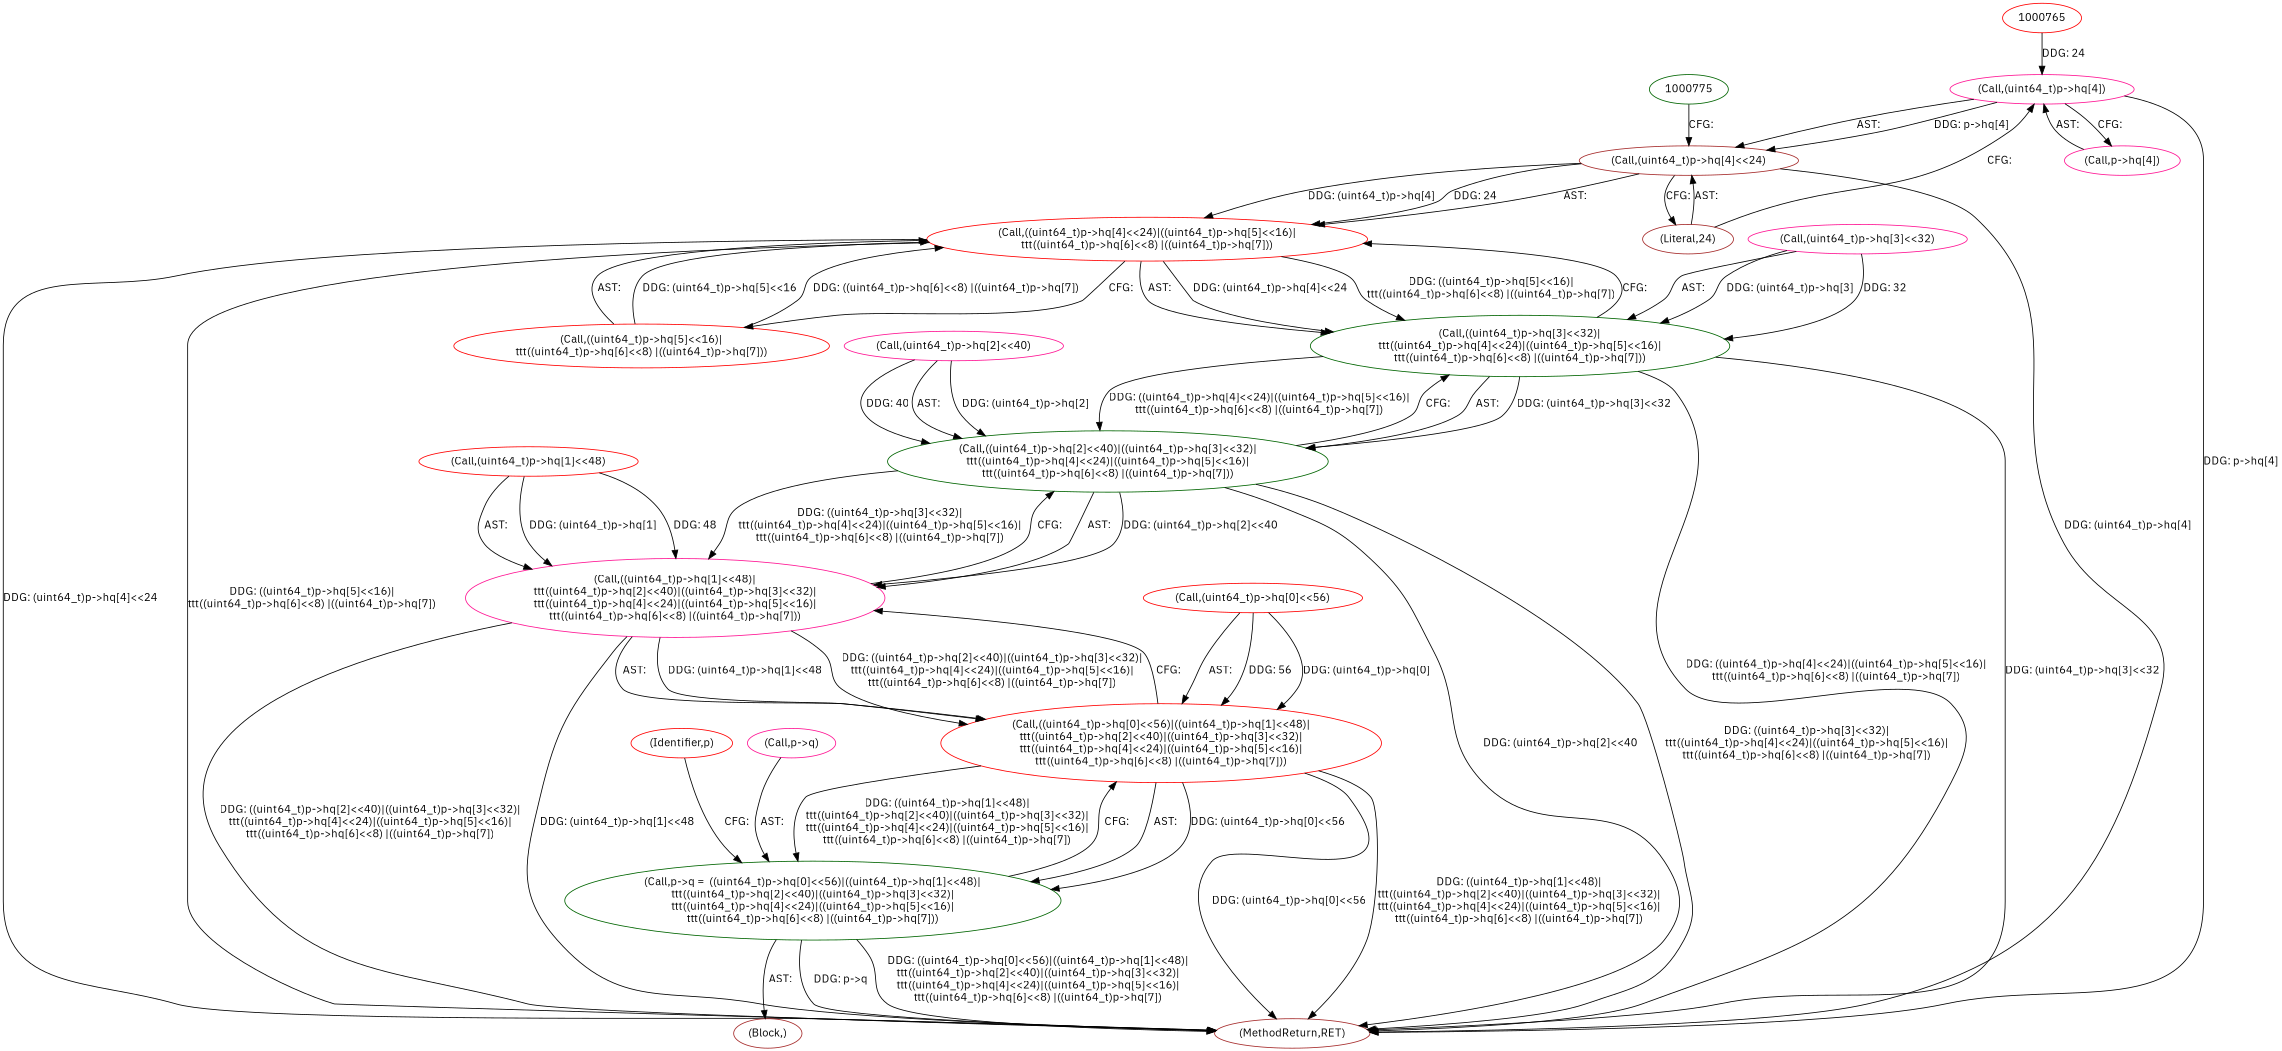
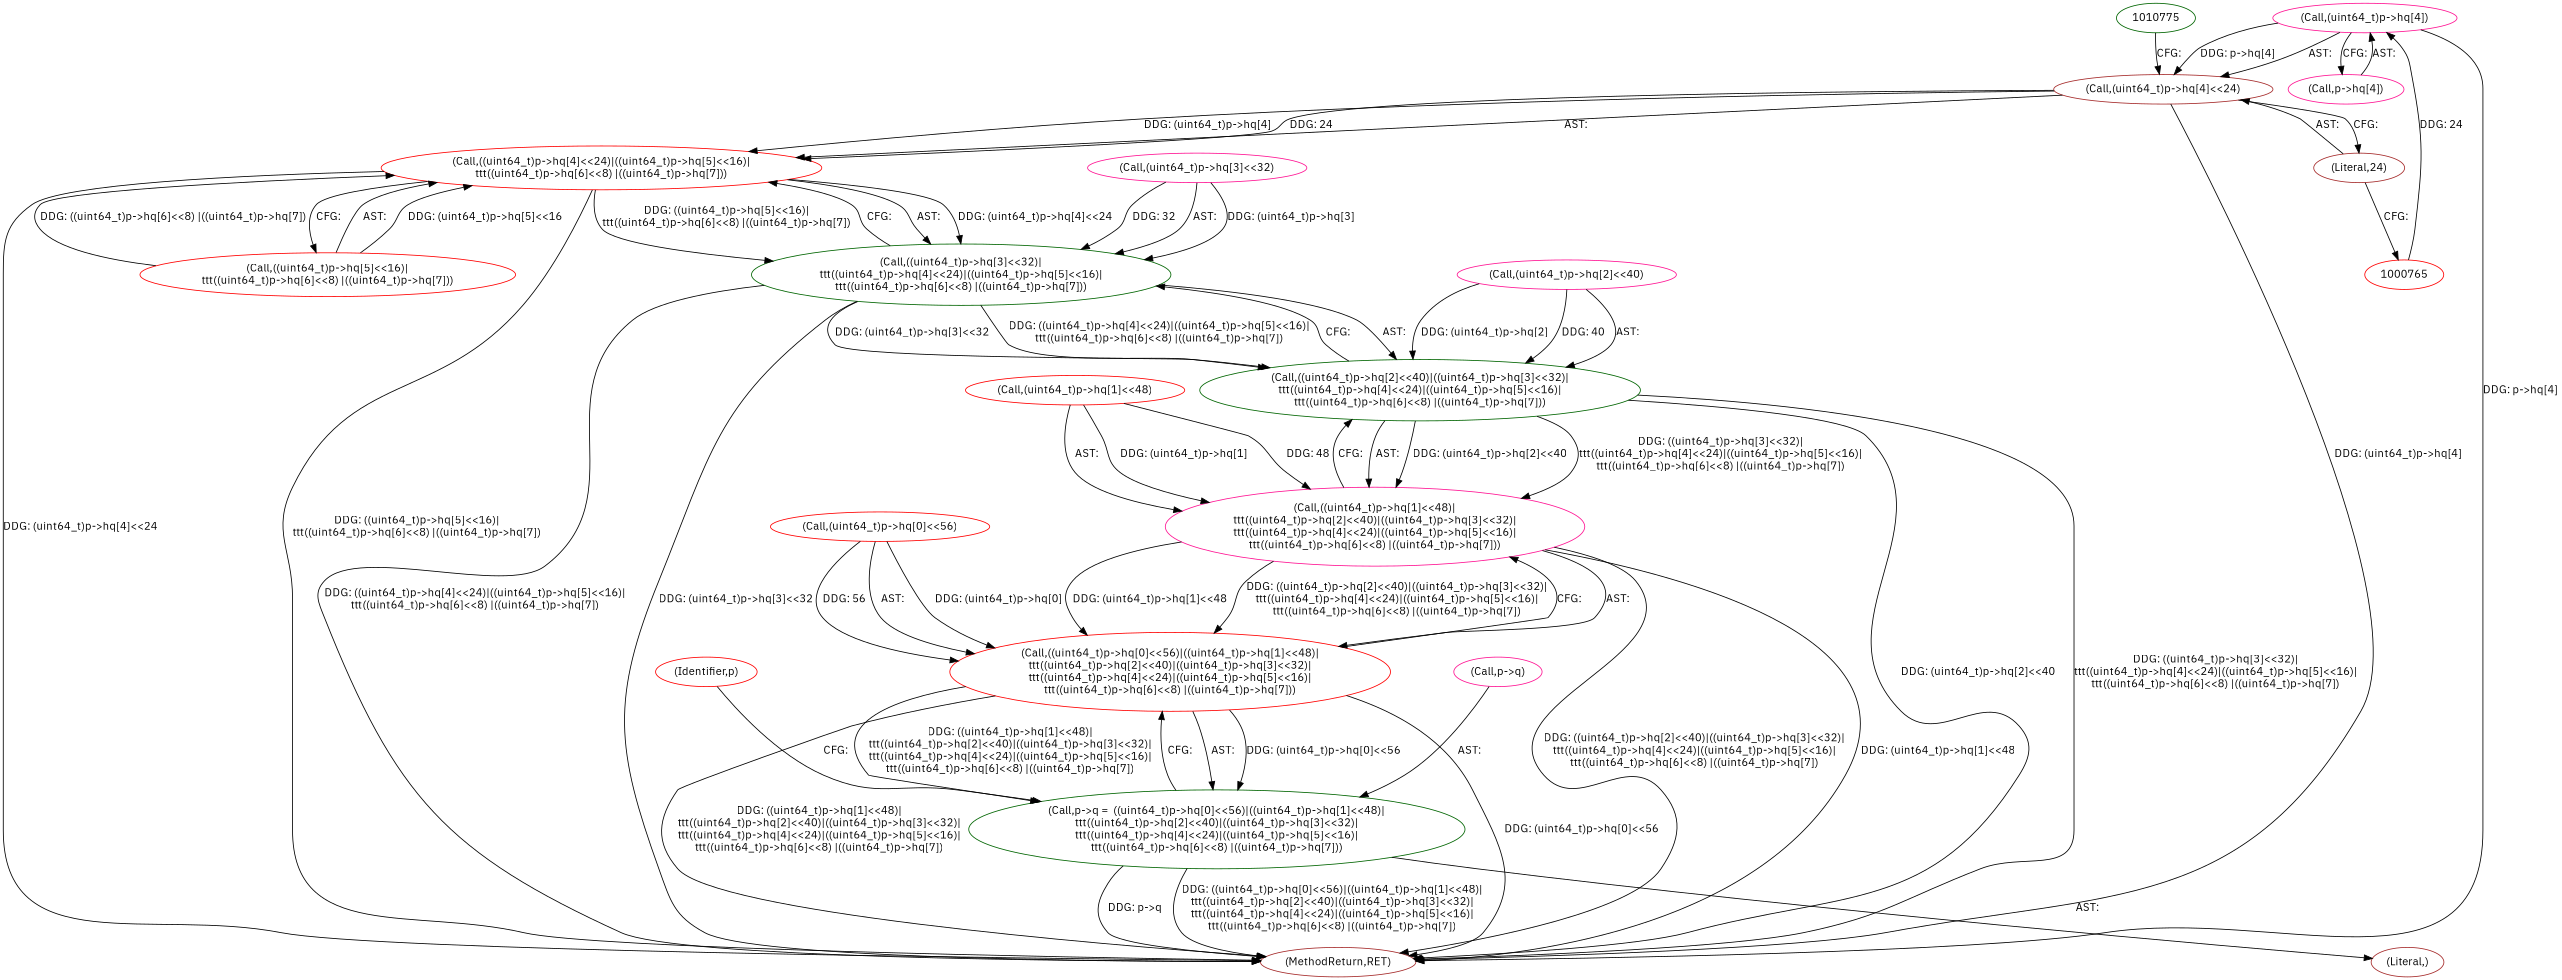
(1689, 89) -> (2156, 18)
(1871, 187) -> (2380, 217)
(768, 1033) -> (2408, 962)
